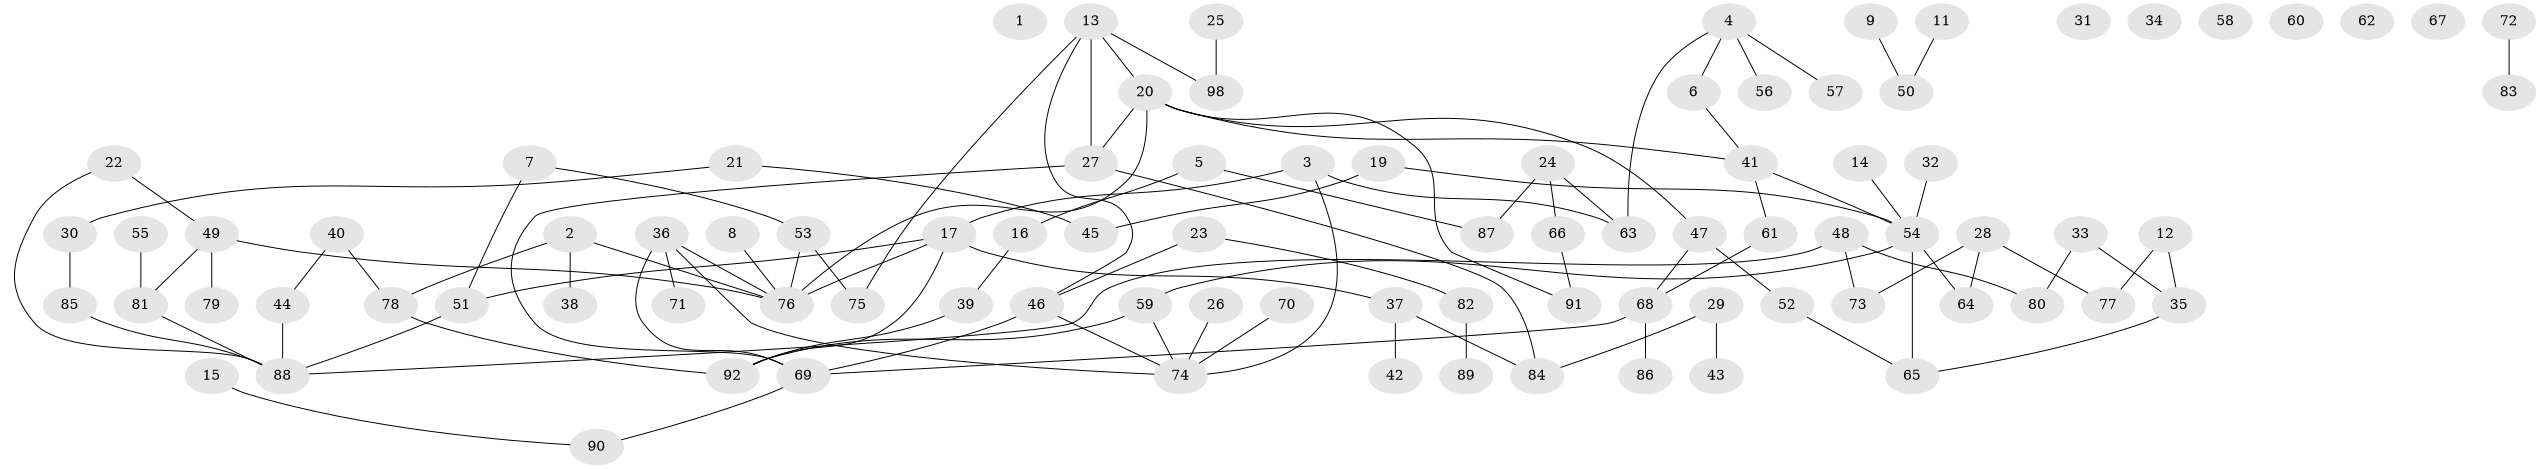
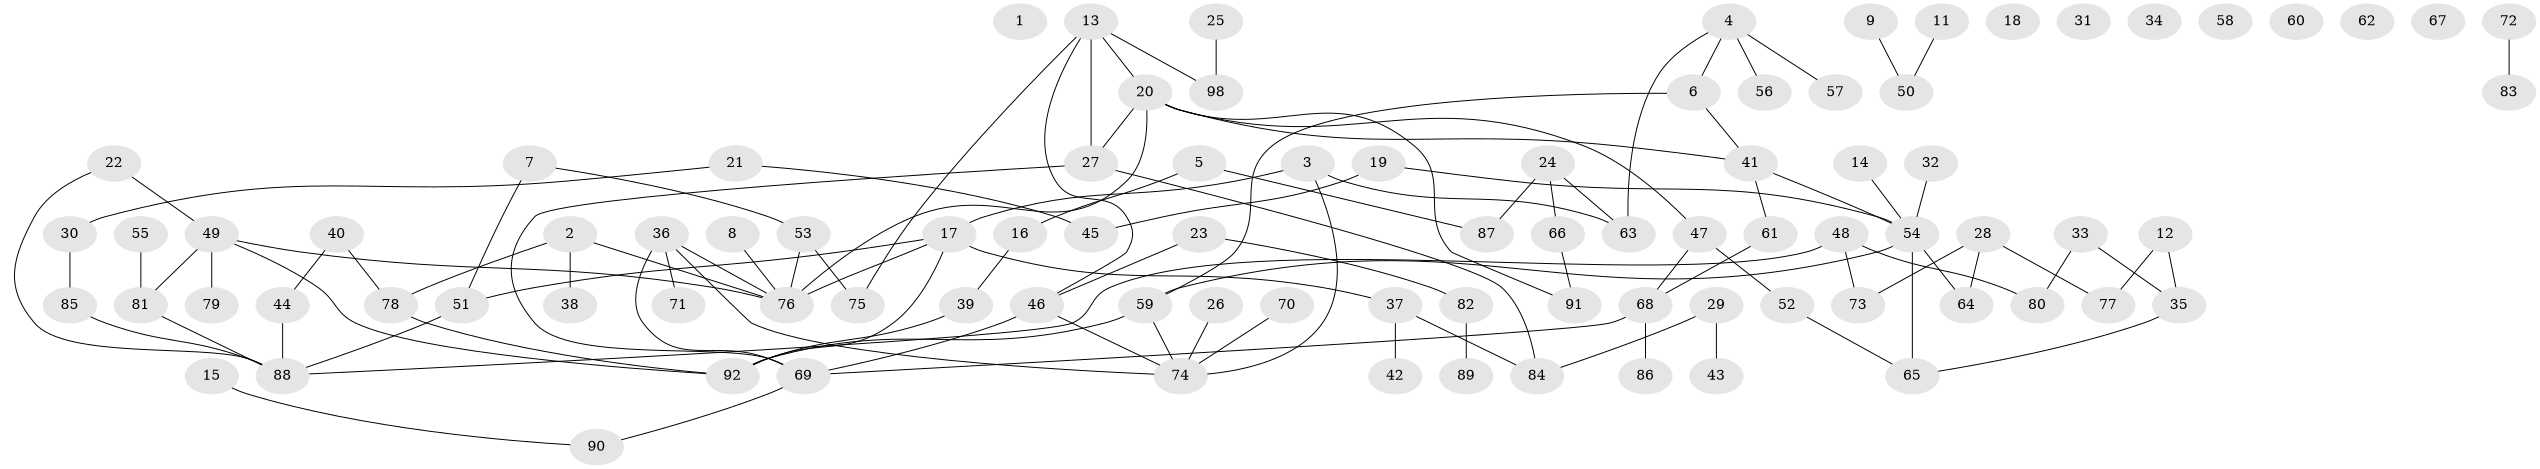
none -> (2013, 22)
none -> (1369, 113)
none -> (457, 348)
